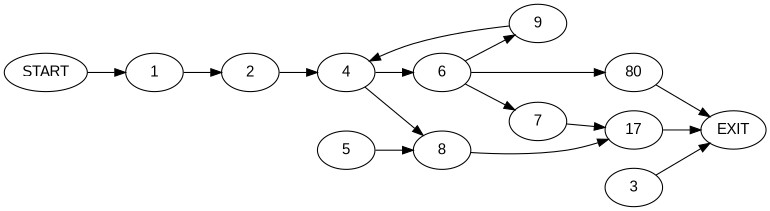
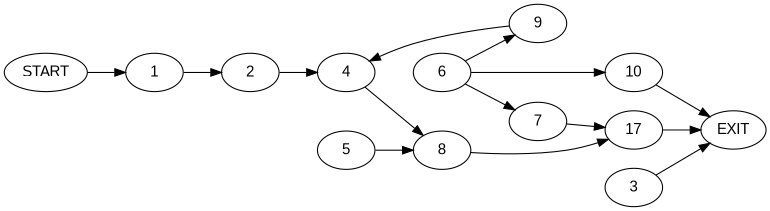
(389, 72) -> none
(634, 72) -> (634, 72)
